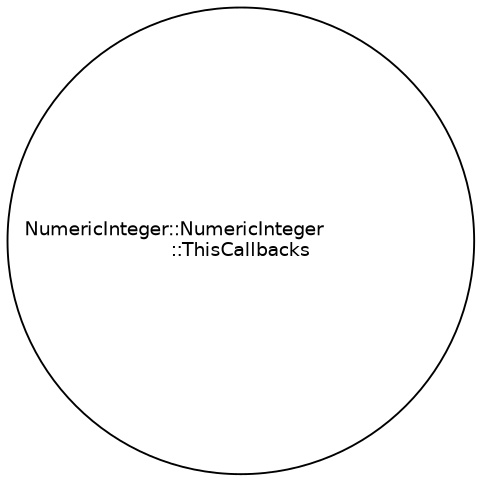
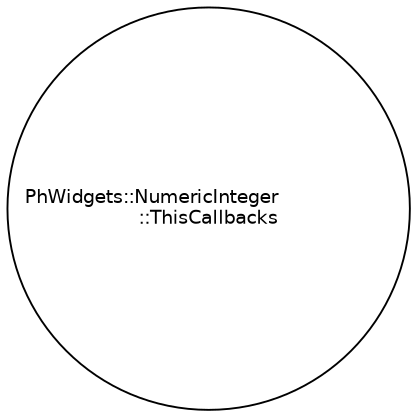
(241, 241) -> (209, 209)
